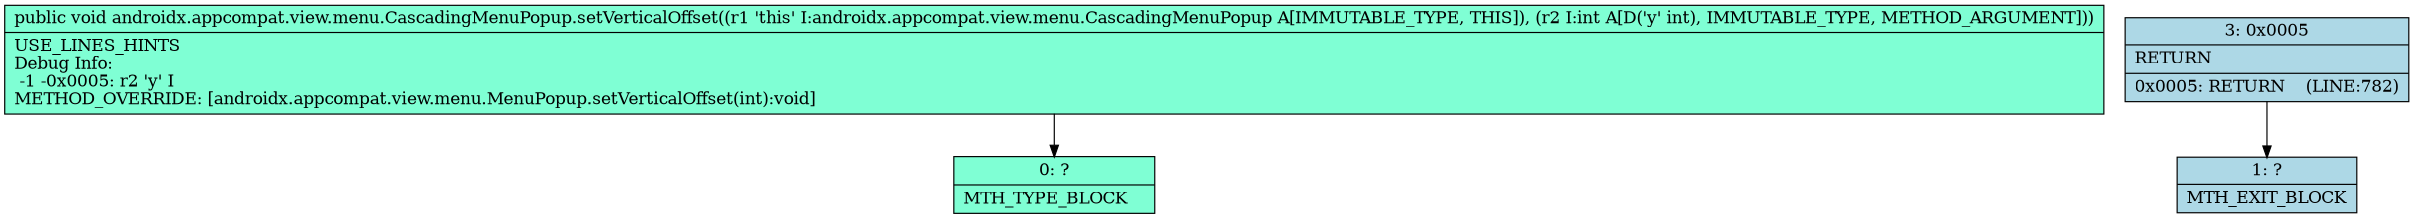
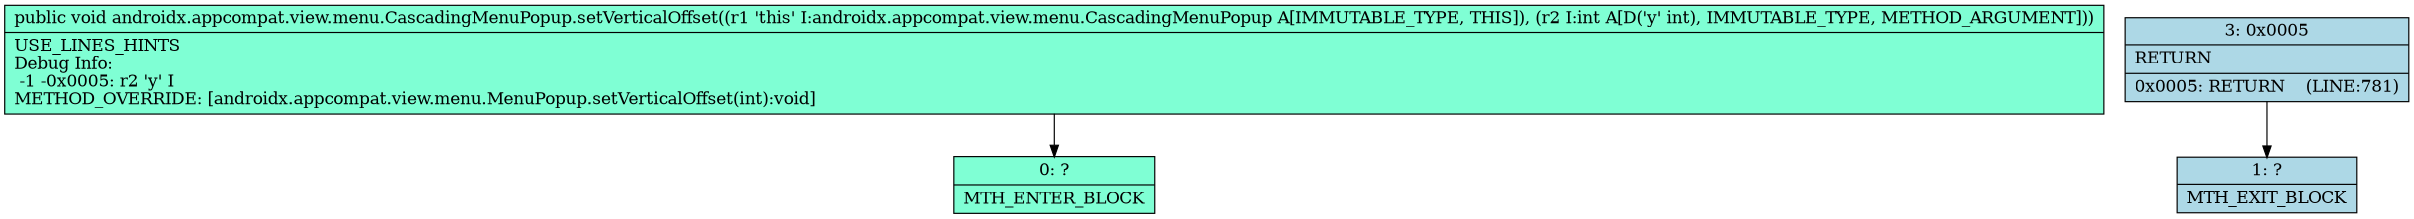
(2267, 87) -> (2267, 87)
(1045, 199) -> (1054, 199)
